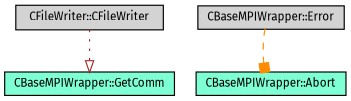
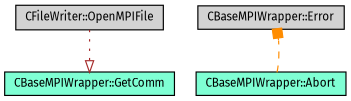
(90, 18) -> (90, 18)
(263, 45) -> (279, 57)
